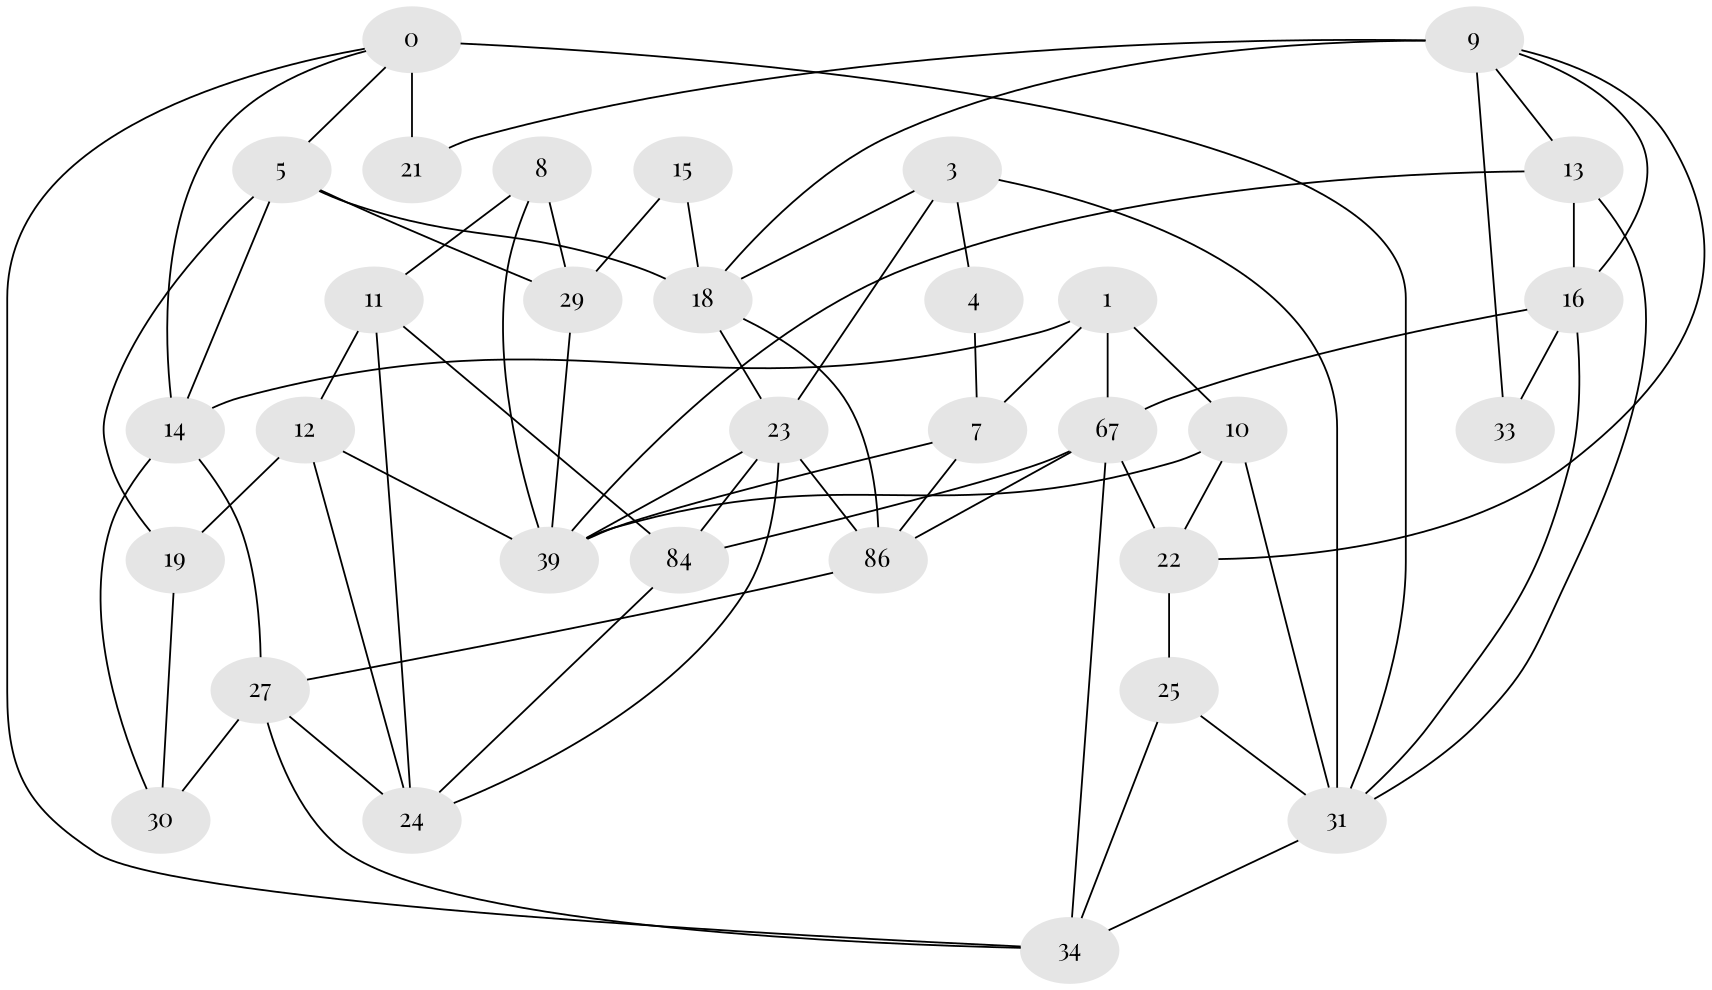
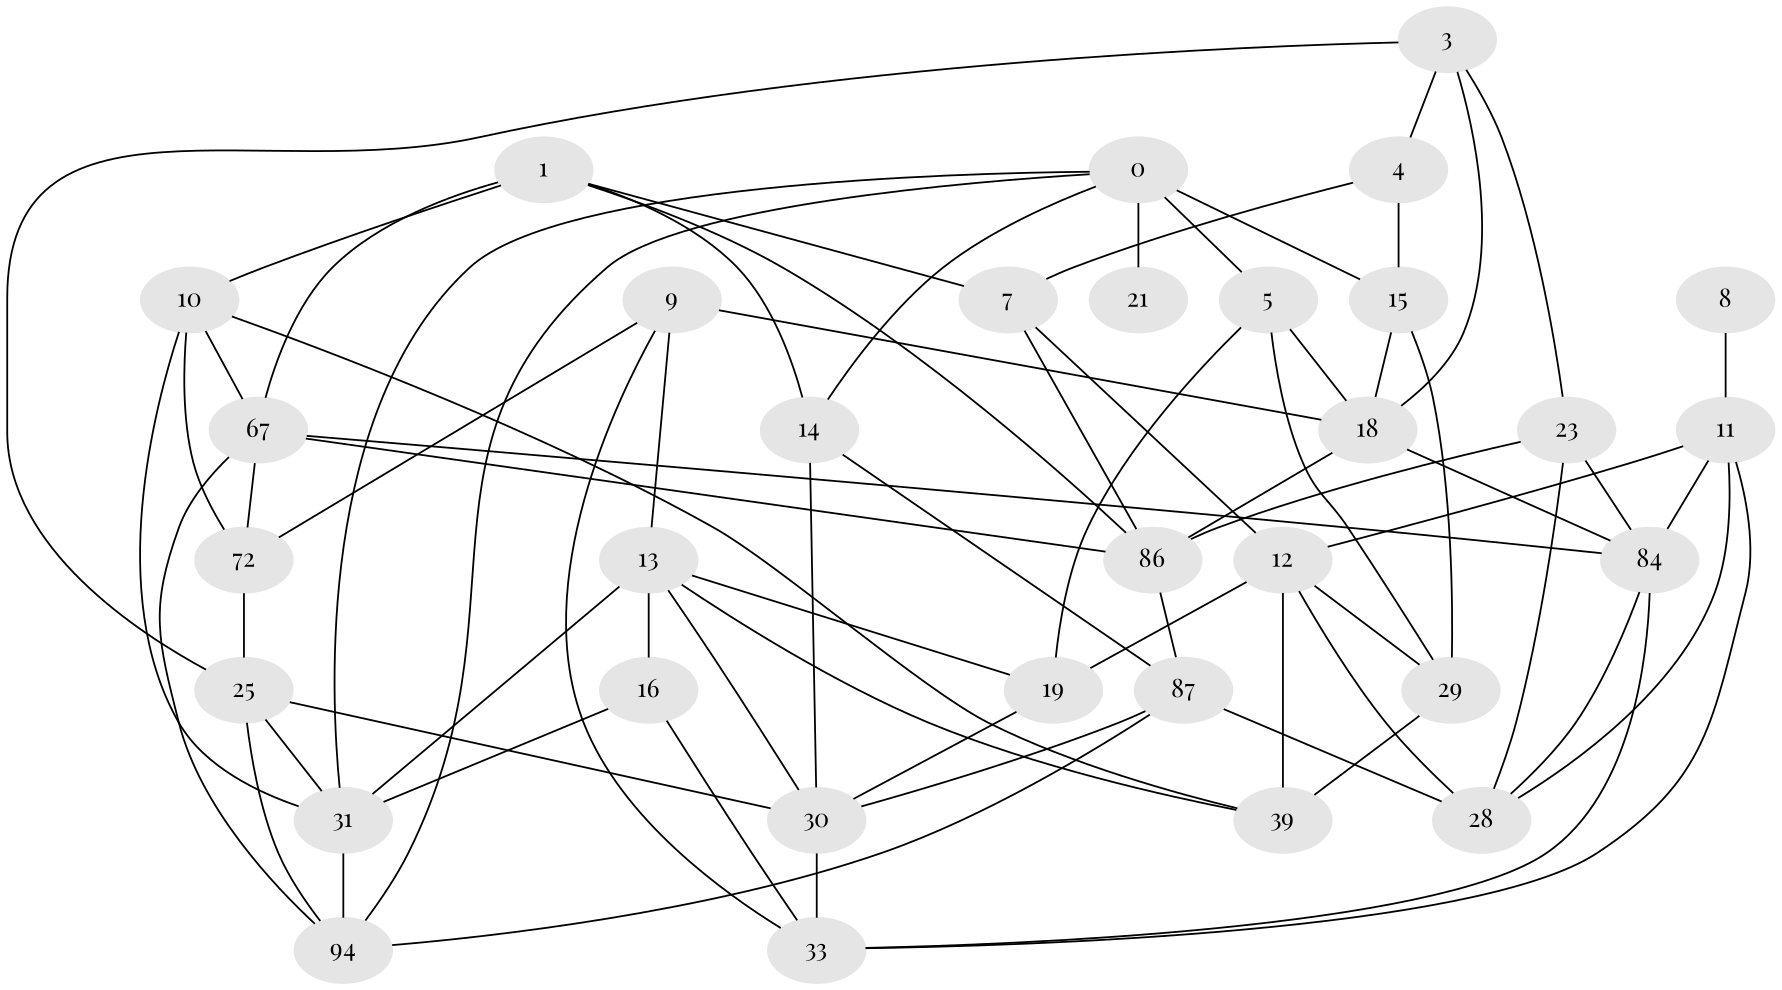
(933, 60) -> none
(1639, 137) -> none
(557, 233) -> (1367, 625)
none -> (1268, 235)
none -> (1399, 235)
(229, 300) -> none
none -> (863, 319)
(1334, 351) -> (224, 365)
(735, 356) -> (1493, 488)
(505, 373) -> none
(1329, 383) -> (434, 144)
(759, 486) -> (1135, 420)
(664, 495) -> none
(1169, 560) -> (244, 560)
none -> (883, 635)
none -> (734, 689)
(260, 690) -> (1184, 690)
none -> (530, 755)
(412, 820) -> (1482, 820)
none -> (817, 886)
none -> (1450, 890)
none -> (1456, 901)
(1070, 950) -> (343, 950)
